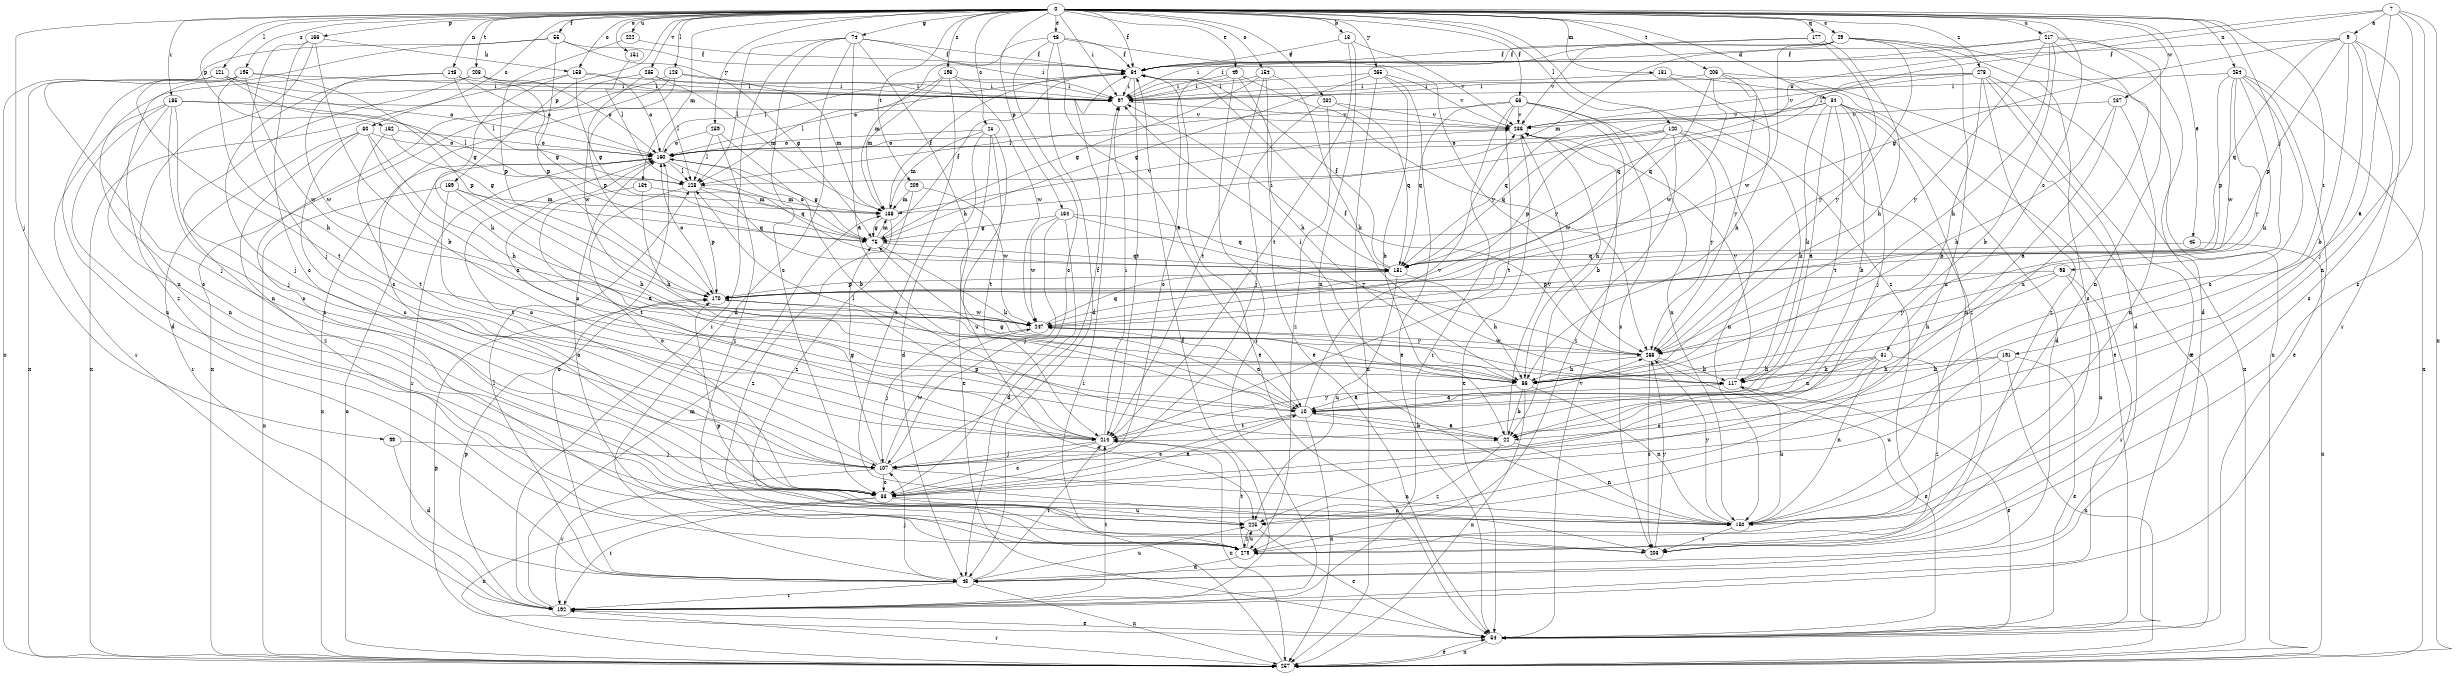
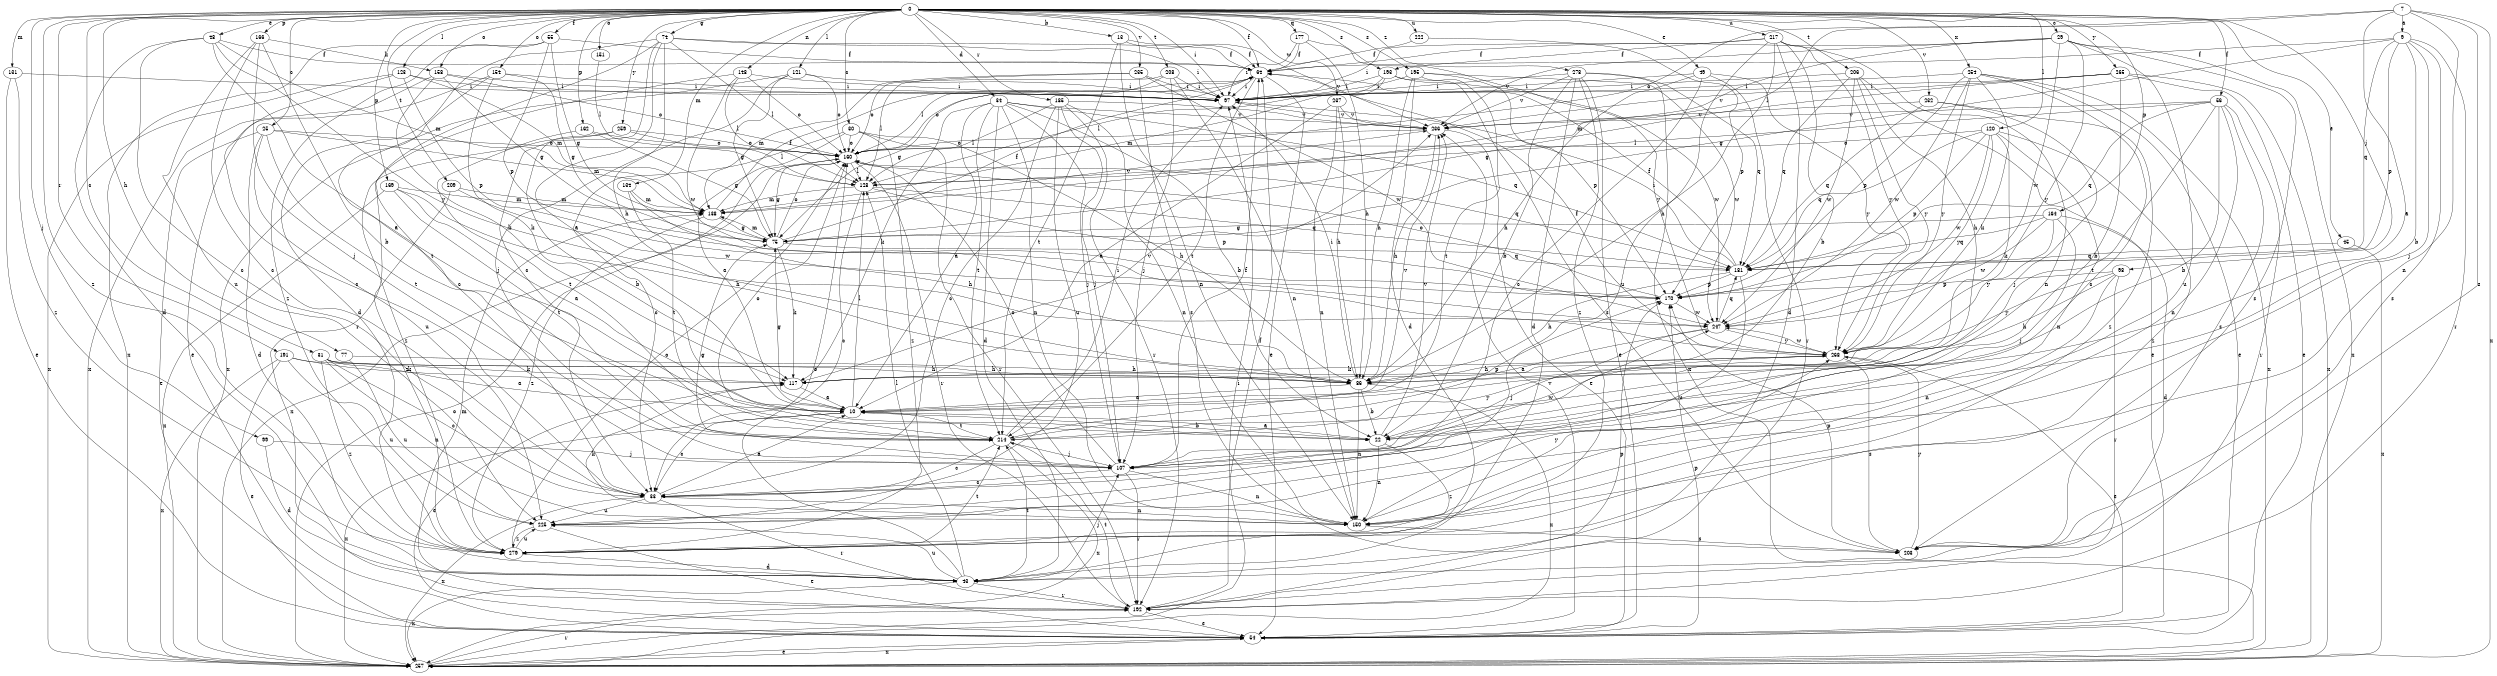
(1592, 59) -> (1581, 53)
none -> (344, 356)
